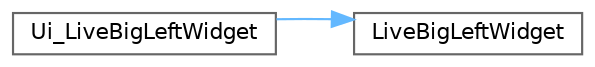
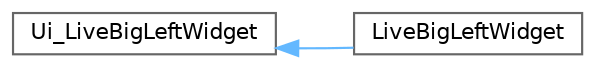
(304, 19) -> (326, 48)
